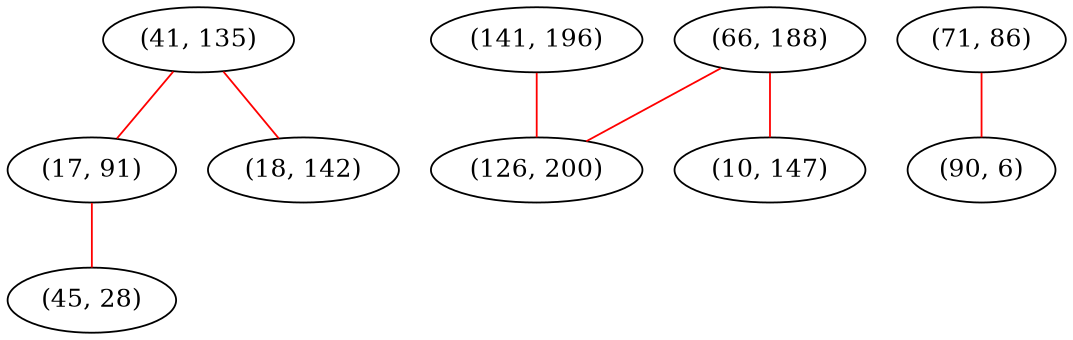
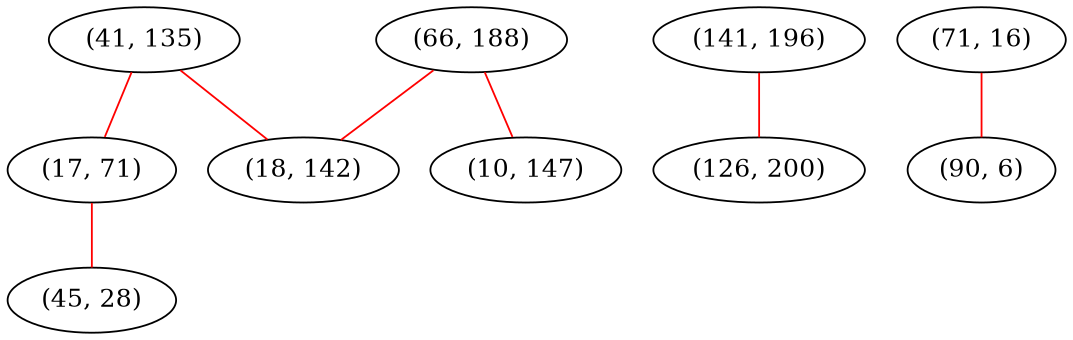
(982, 40) -> (982, 40)
(654, 105) -> (387, 105)
(92, 170) -> (92, 170)
